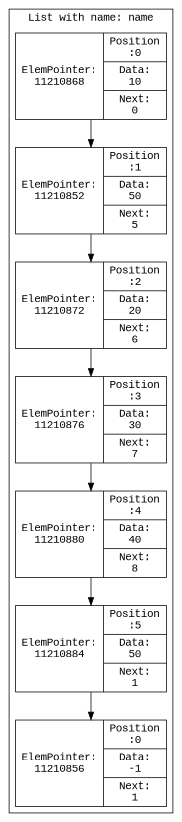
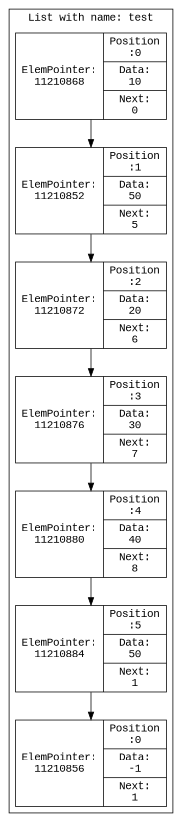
(91, 18) -> (91, 18)
